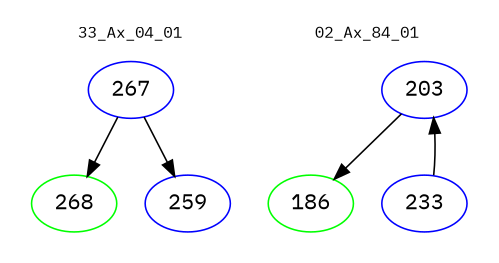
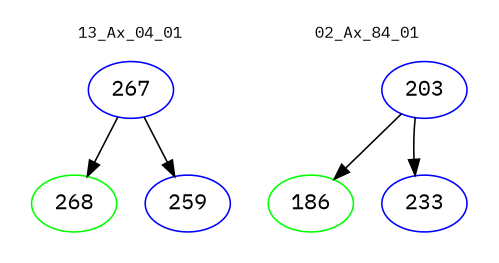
(131, 34) -> (131, 34)
(435, 155) -> (414, 139)
